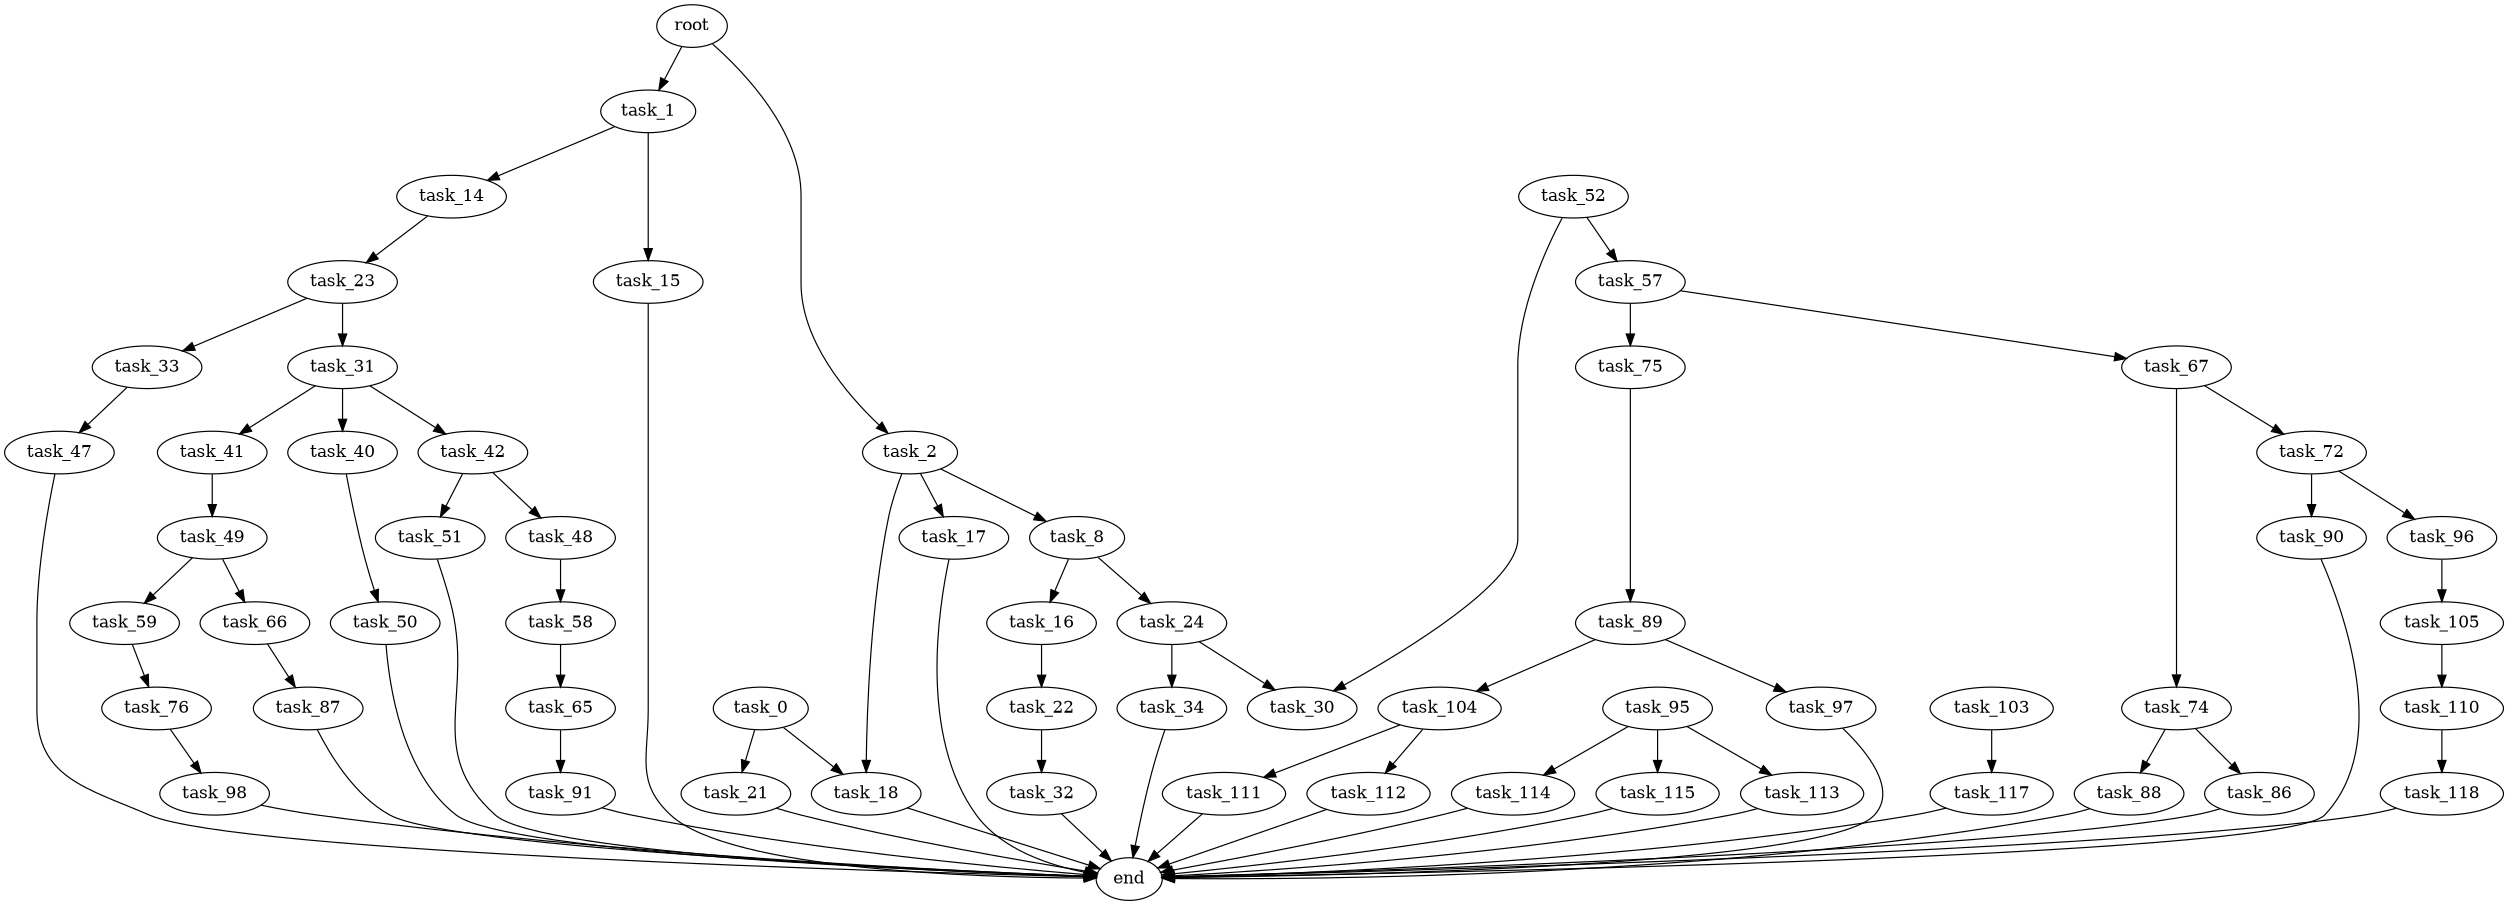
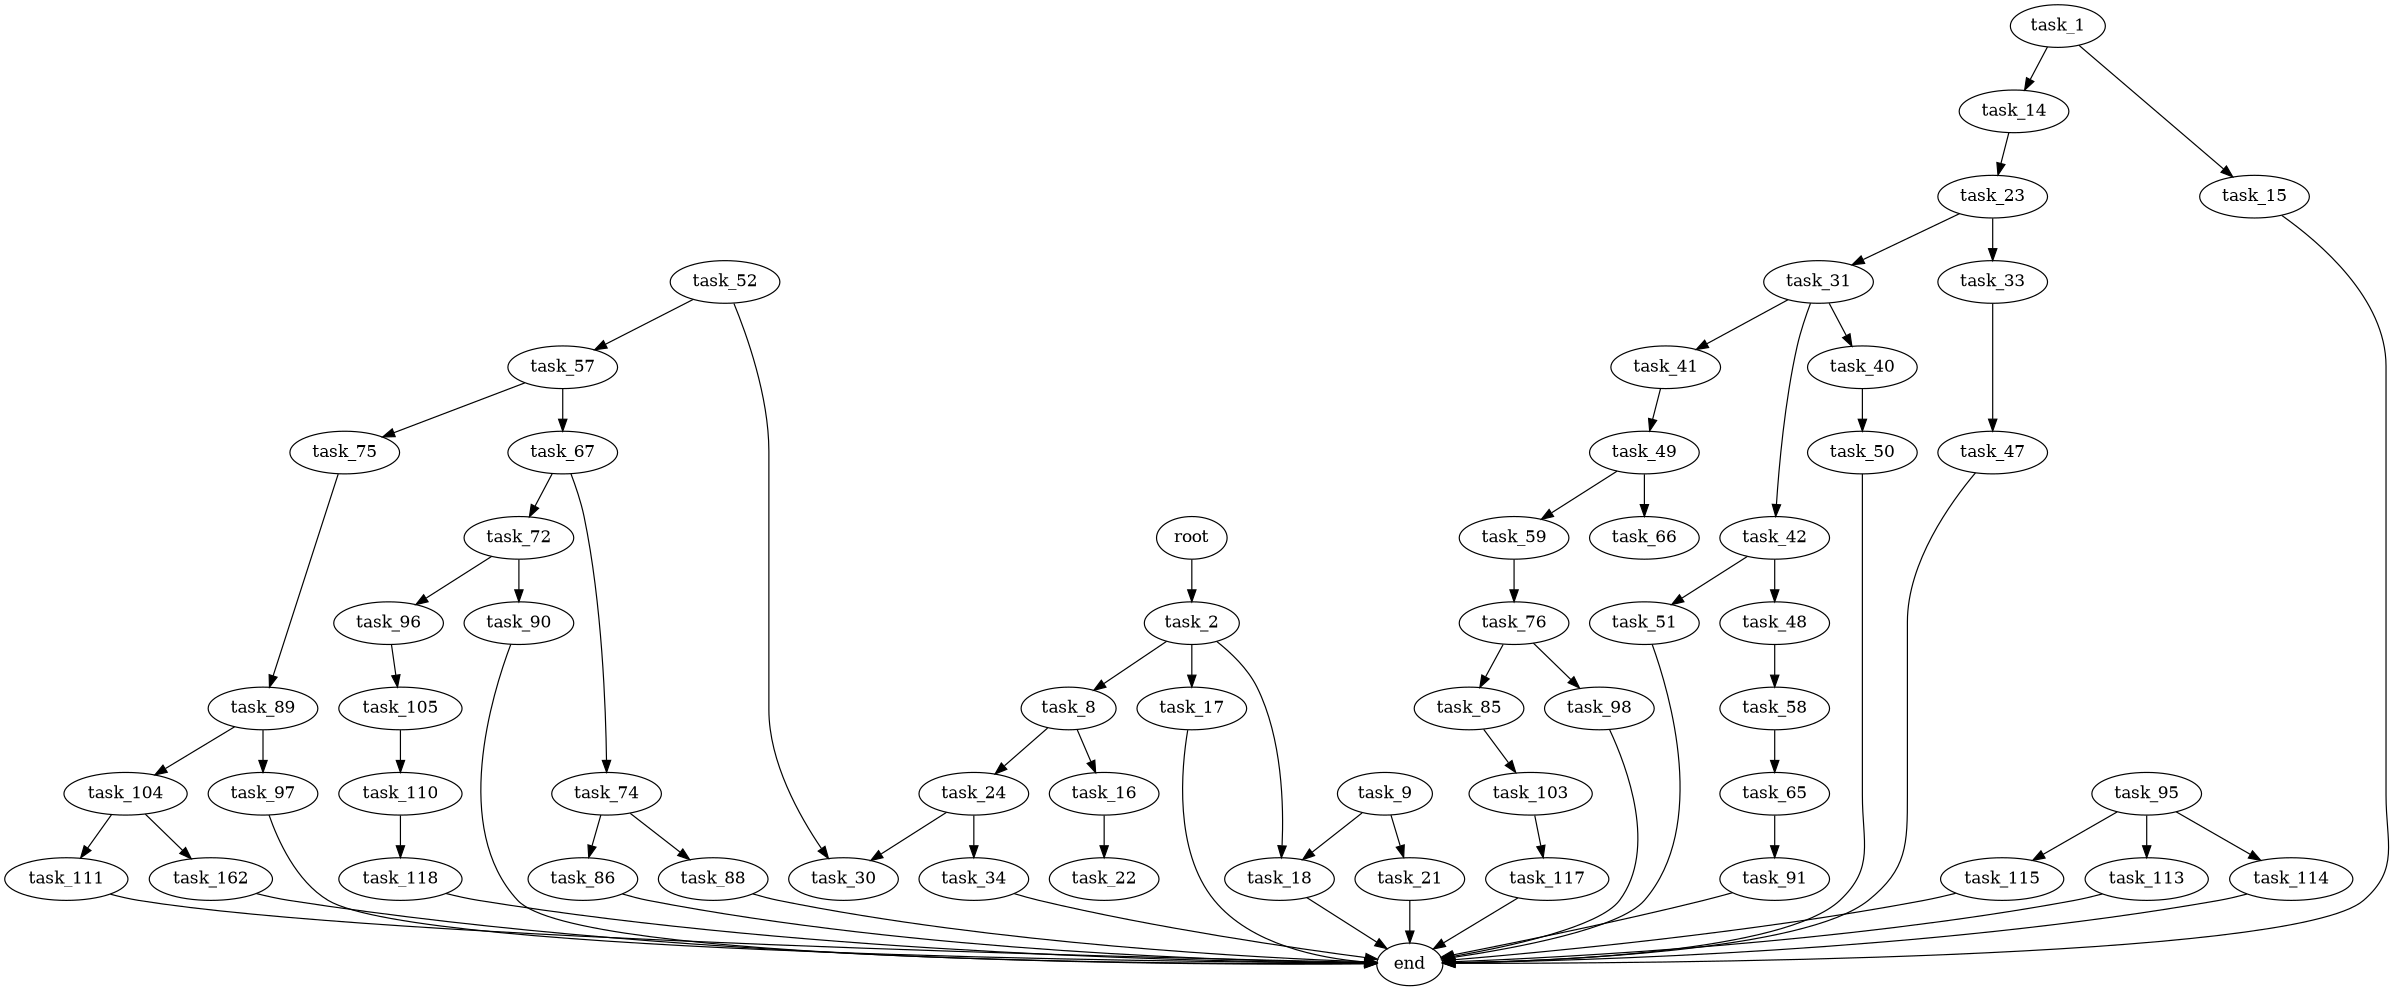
(673, 63) -> none
(308, 708) -> none
(761, 708) -> (1385, 794)
none -> (1469, 708)
(1042, 794) -> none
(1368, 794) -> (211, 879)
